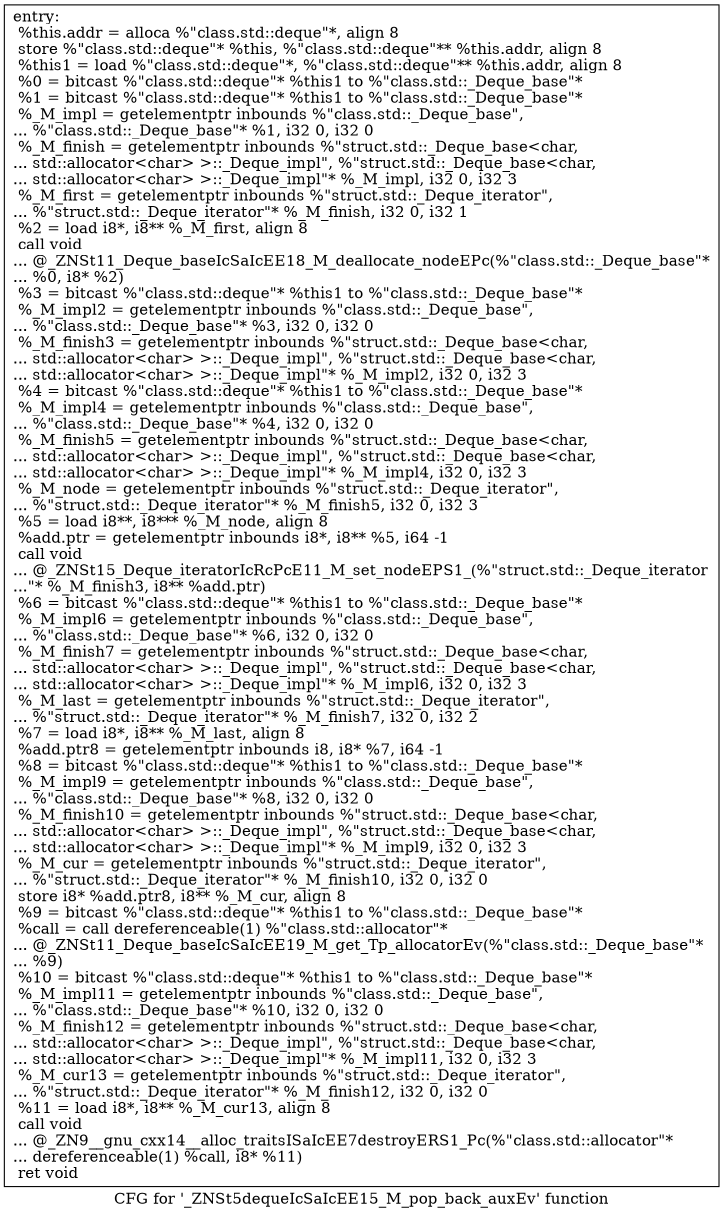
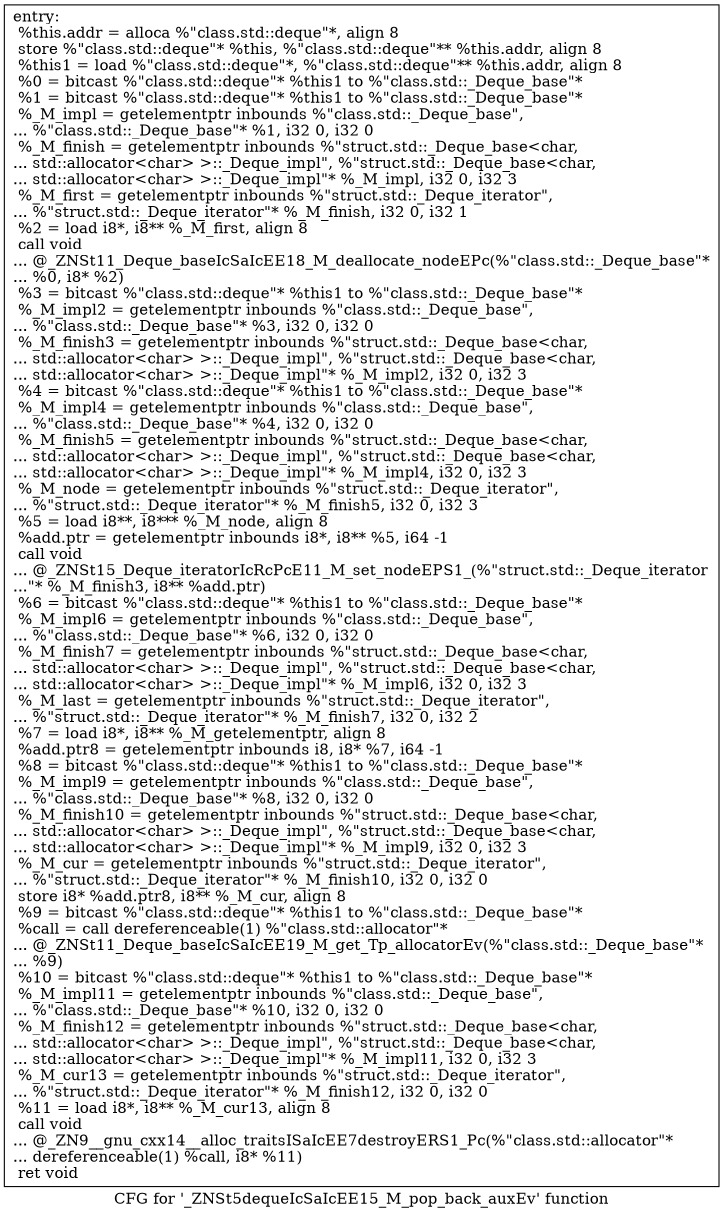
(159, 734) -> (200, 734)
